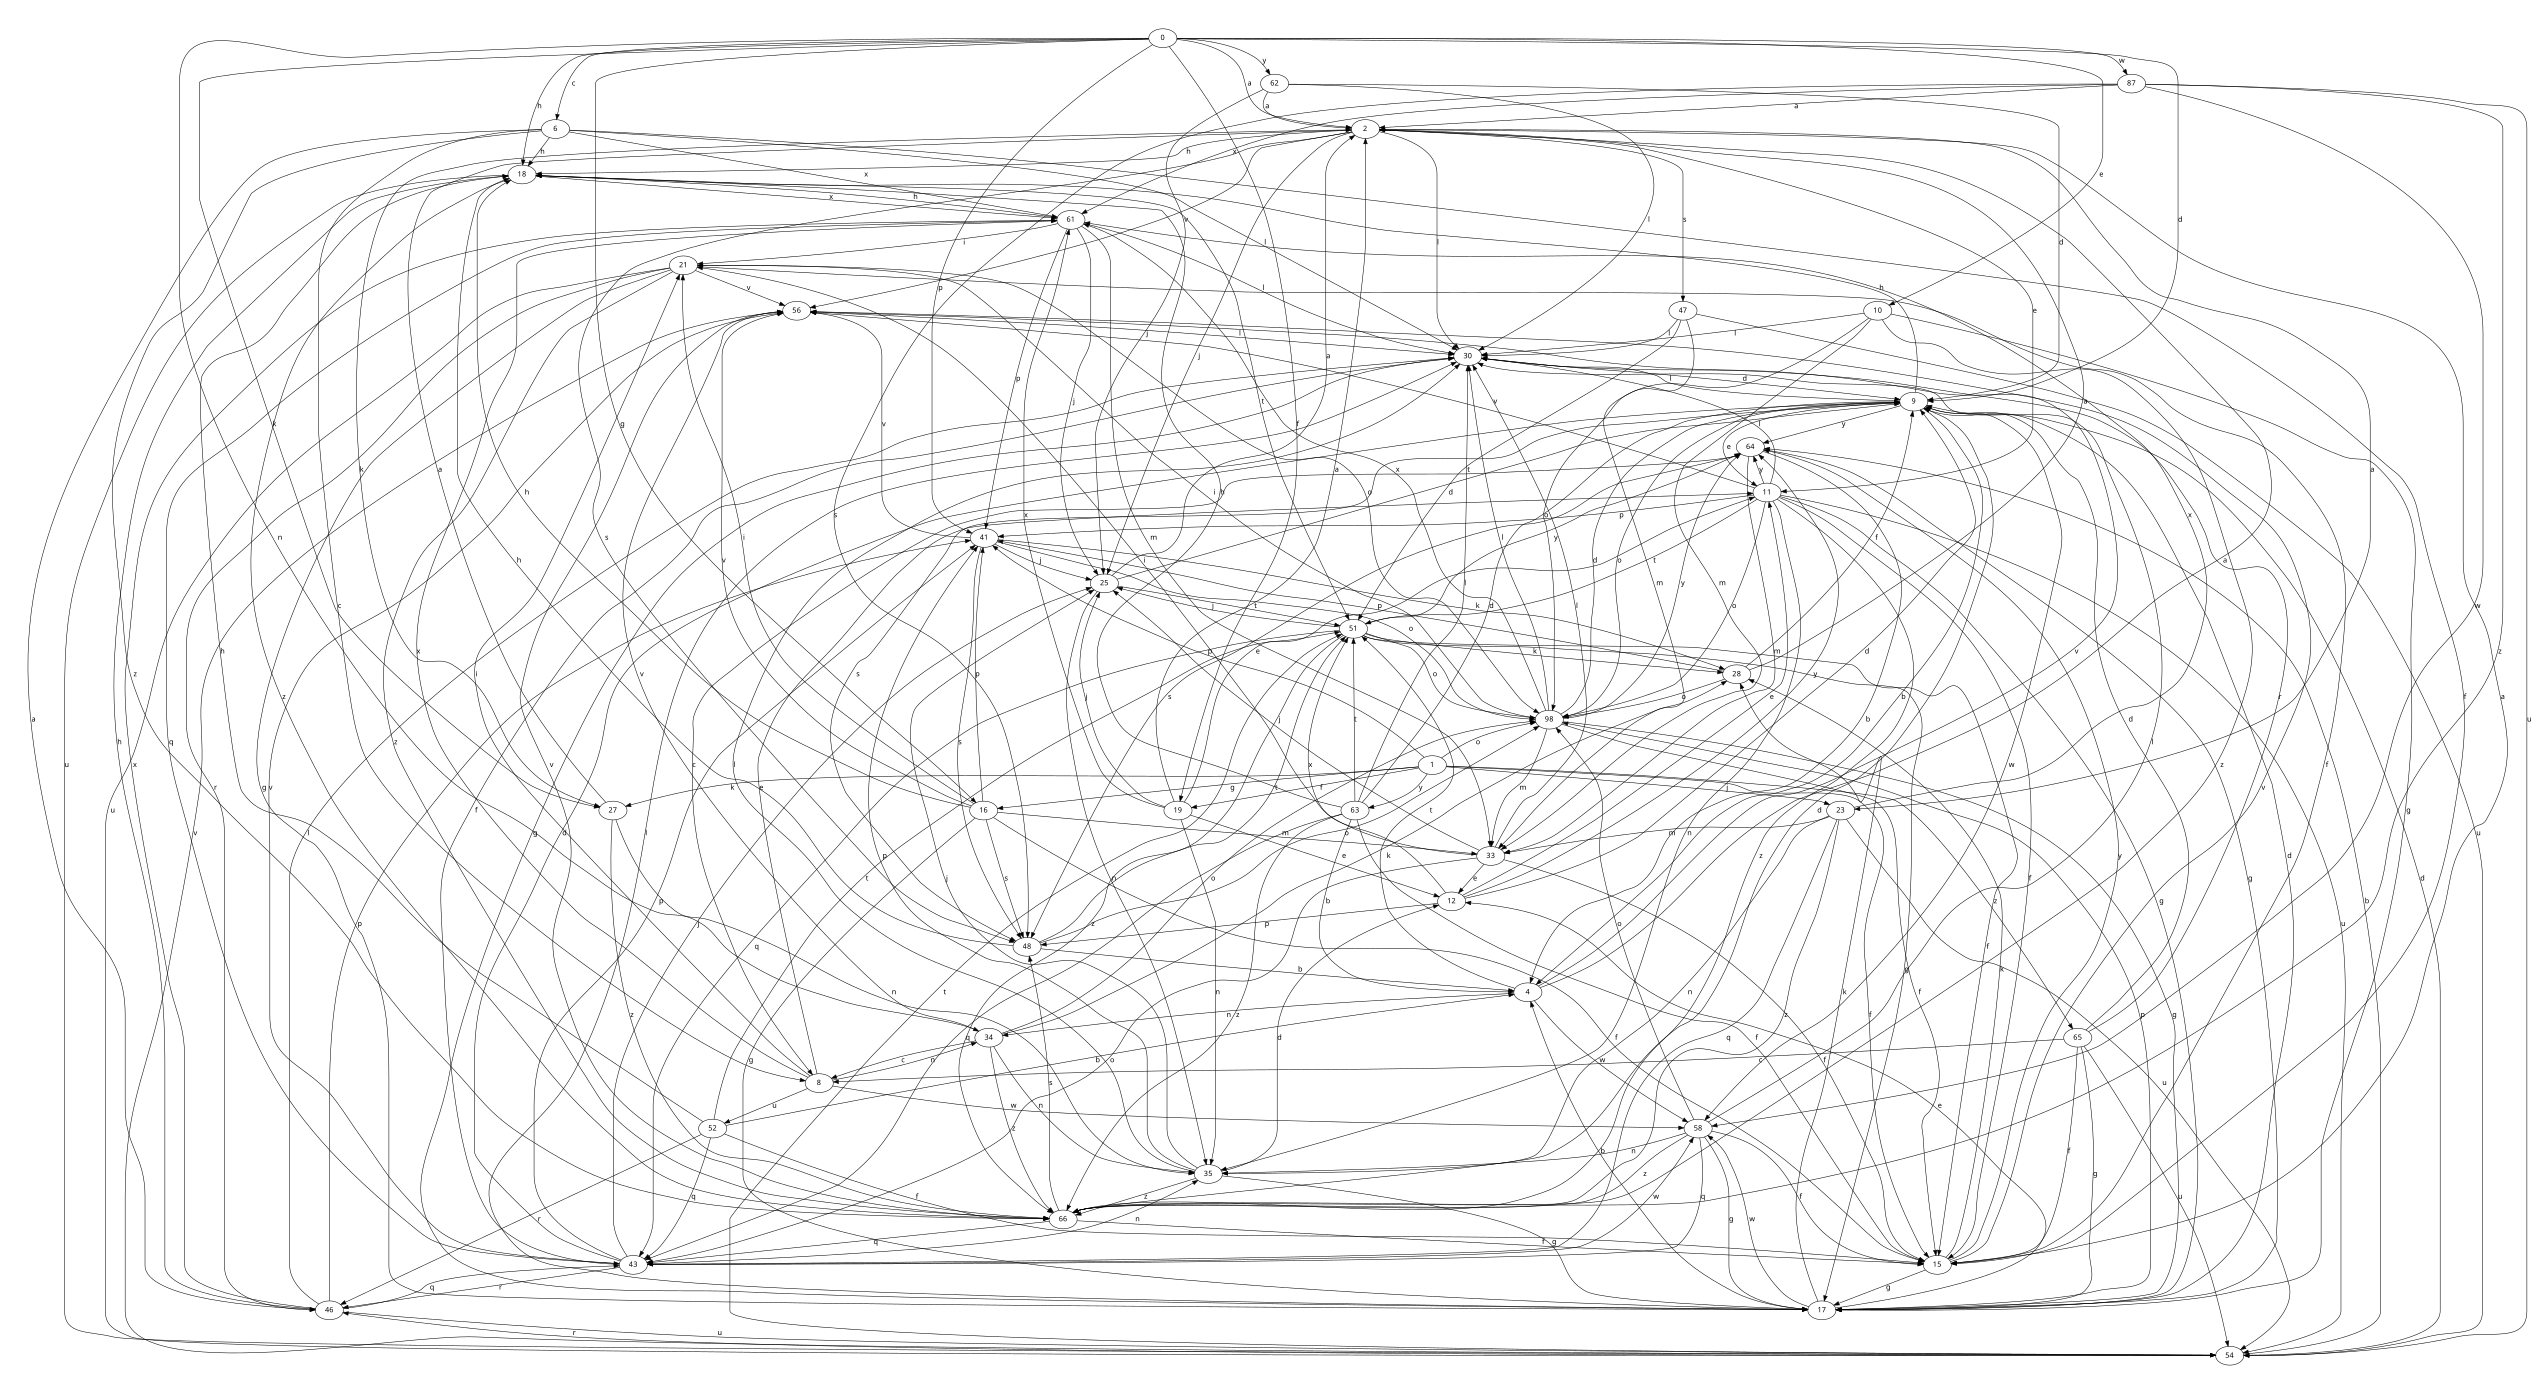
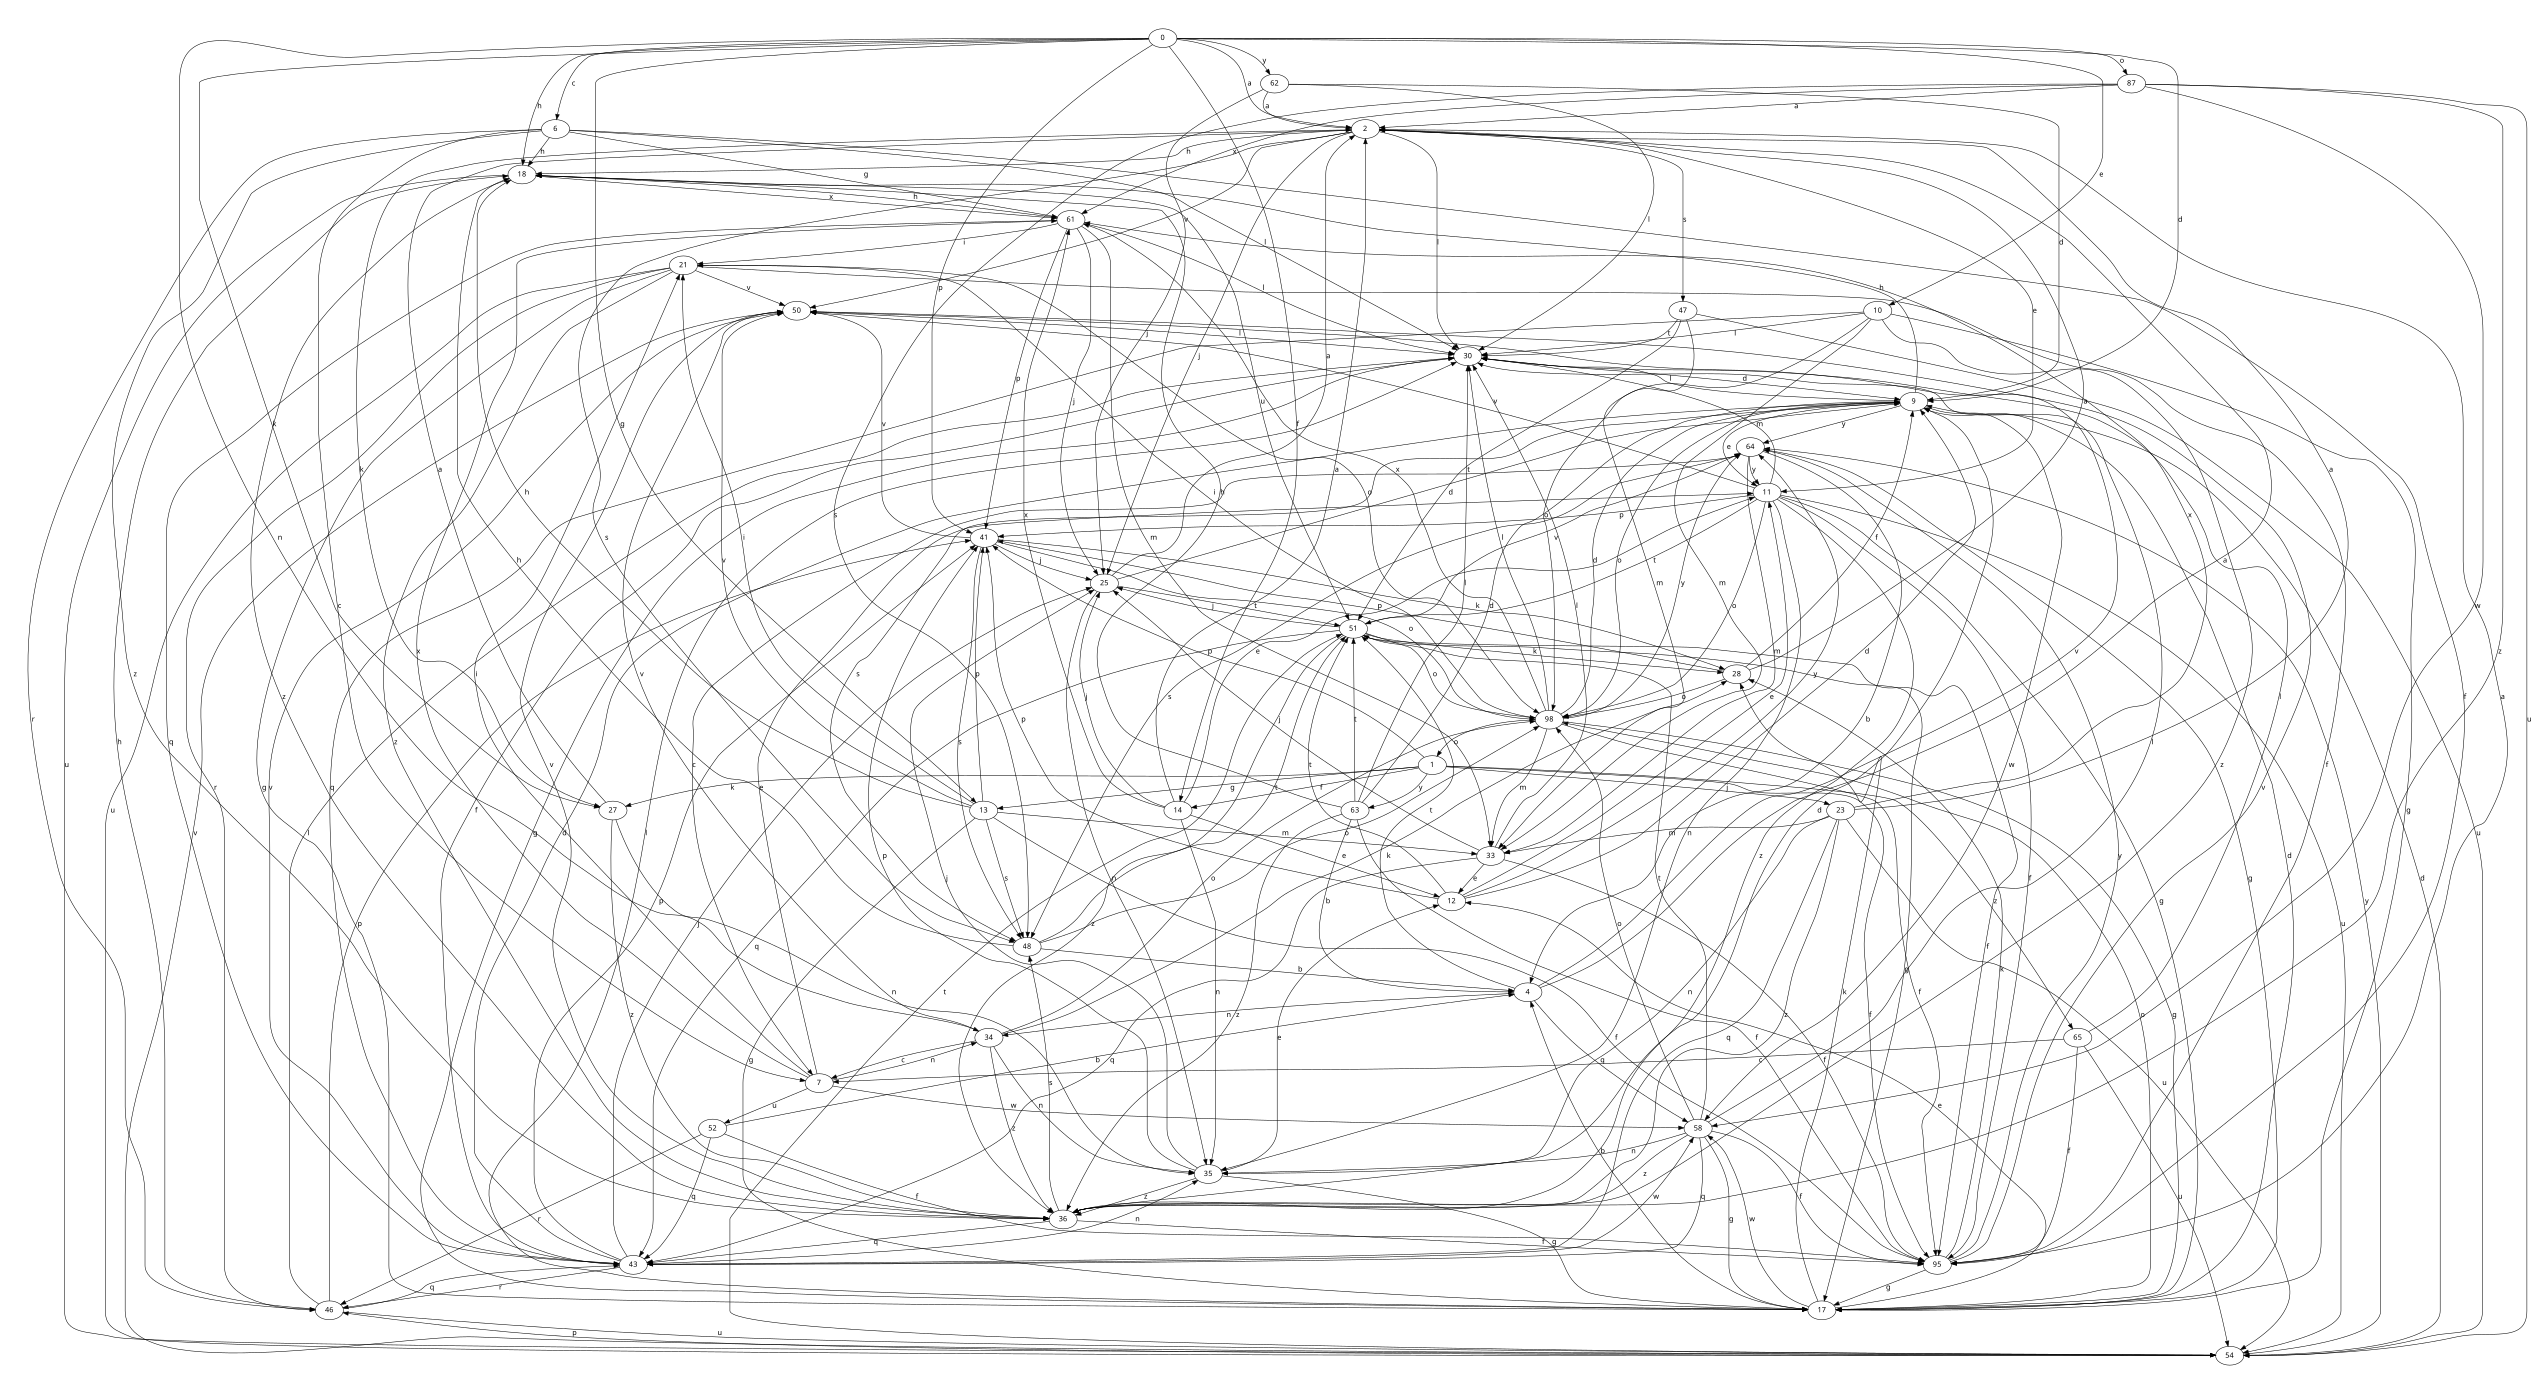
(2122, 61) -> (2122, 61)
(866, 174) -> (866, 174)
(797, 311) -> (797, 311)
(2241, 316) -> (2197, 318)
(1669, 333) -> (1669, 333)
(1263, 402) -> (1263, 402)
(1760, 424) -> (1760, 424)
(174, 466) -> none
(1760, 472) -> (1751, 470)
(1556, 538) -> (1556, 538)
(1181, 611) -> none
(224, 682) -> none
(759, 685) -> none
(2111, 692) -> none
(2280, 697) -> (2280, 697)
(34, 720) -> (34, 720)
(1484, 735) -> (1484, 726)
(1856, 749) -> none
(1311, 765) -> (1311, 765)
(984, 811) -> (984, 811)
(1178, 811) -> (1178, 811)
(946, 814) -> (1667, 759)
(2367, 901) -> (2367, 901)
(1252, 923) -> (1137, 830)
(995, 1007) -> (718, 477)
(2143, 1015) -> (2143, 1015)
(1280, 1038) -> (1280, 1038)
(1112, 1060) -> (1112, 1060)
(1603, 1060) -> (1603, 1060)
(819, 1083) -> (819, 1083)
(1063, 1219) -> (1063, 1219)
(1937, 1265) -> (1937, 1265)
(2091, 1280) -> none
(575, 1333) -> (575, 1333)
